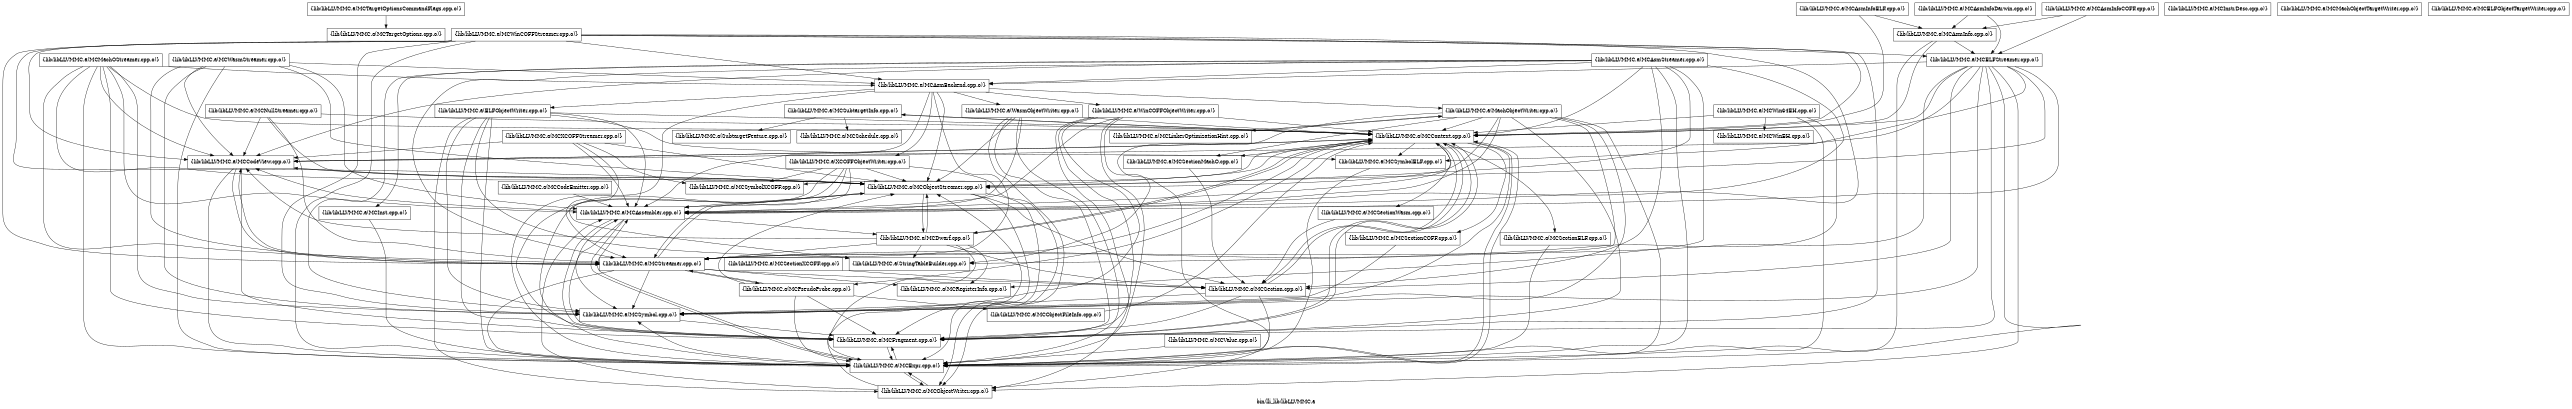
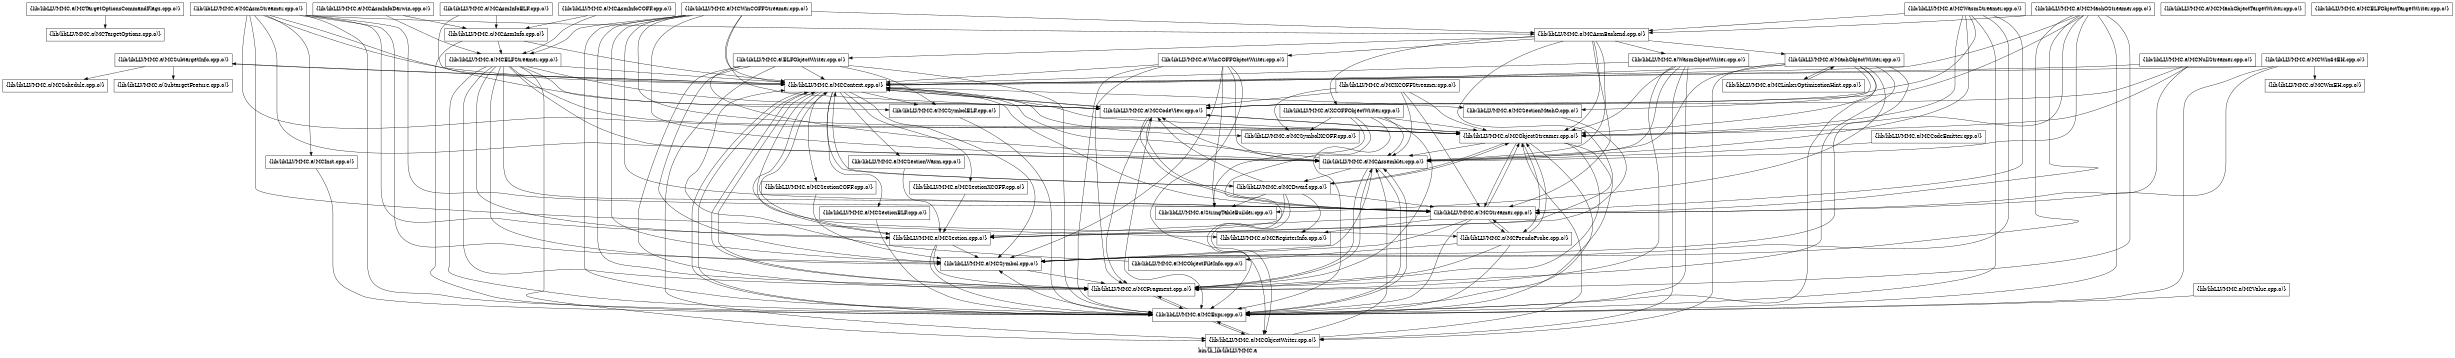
(2218, 9) -> none
(1460, 73) -> none
none -> (914, 132)
none -> (1539, 187)
(618, 244) -> none
